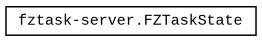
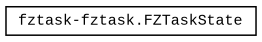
(131, 21) -> (131, 21)
